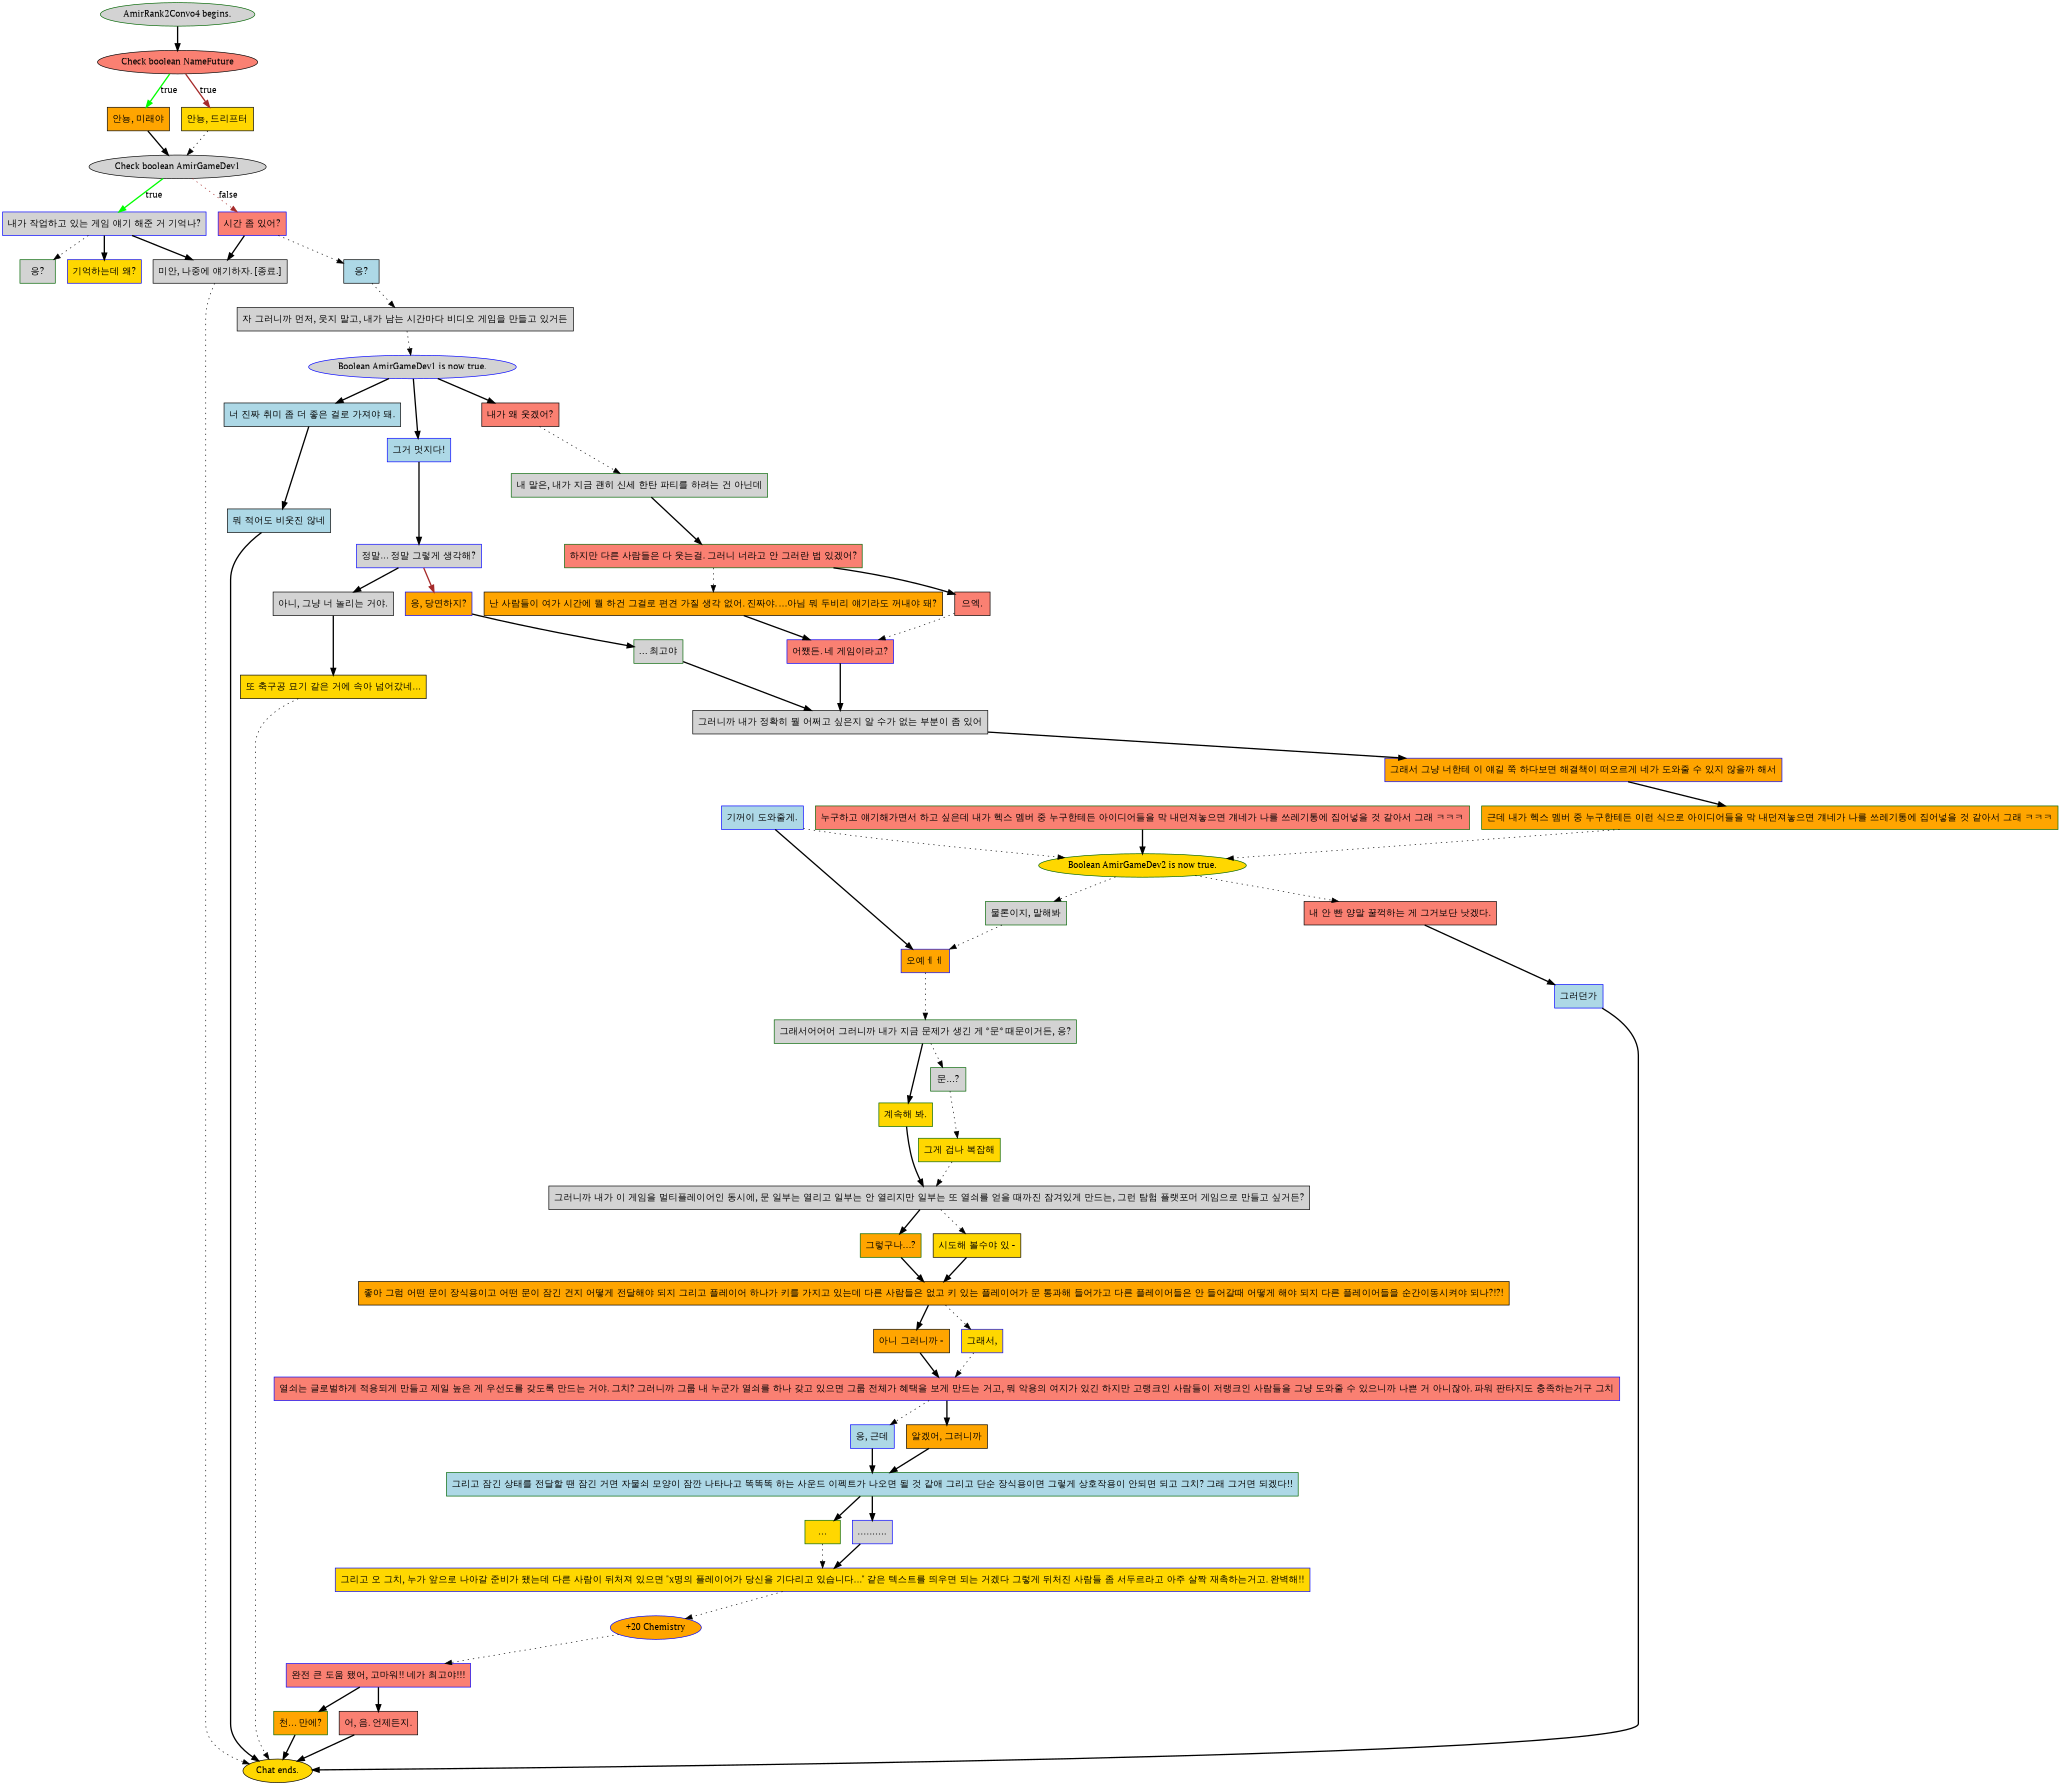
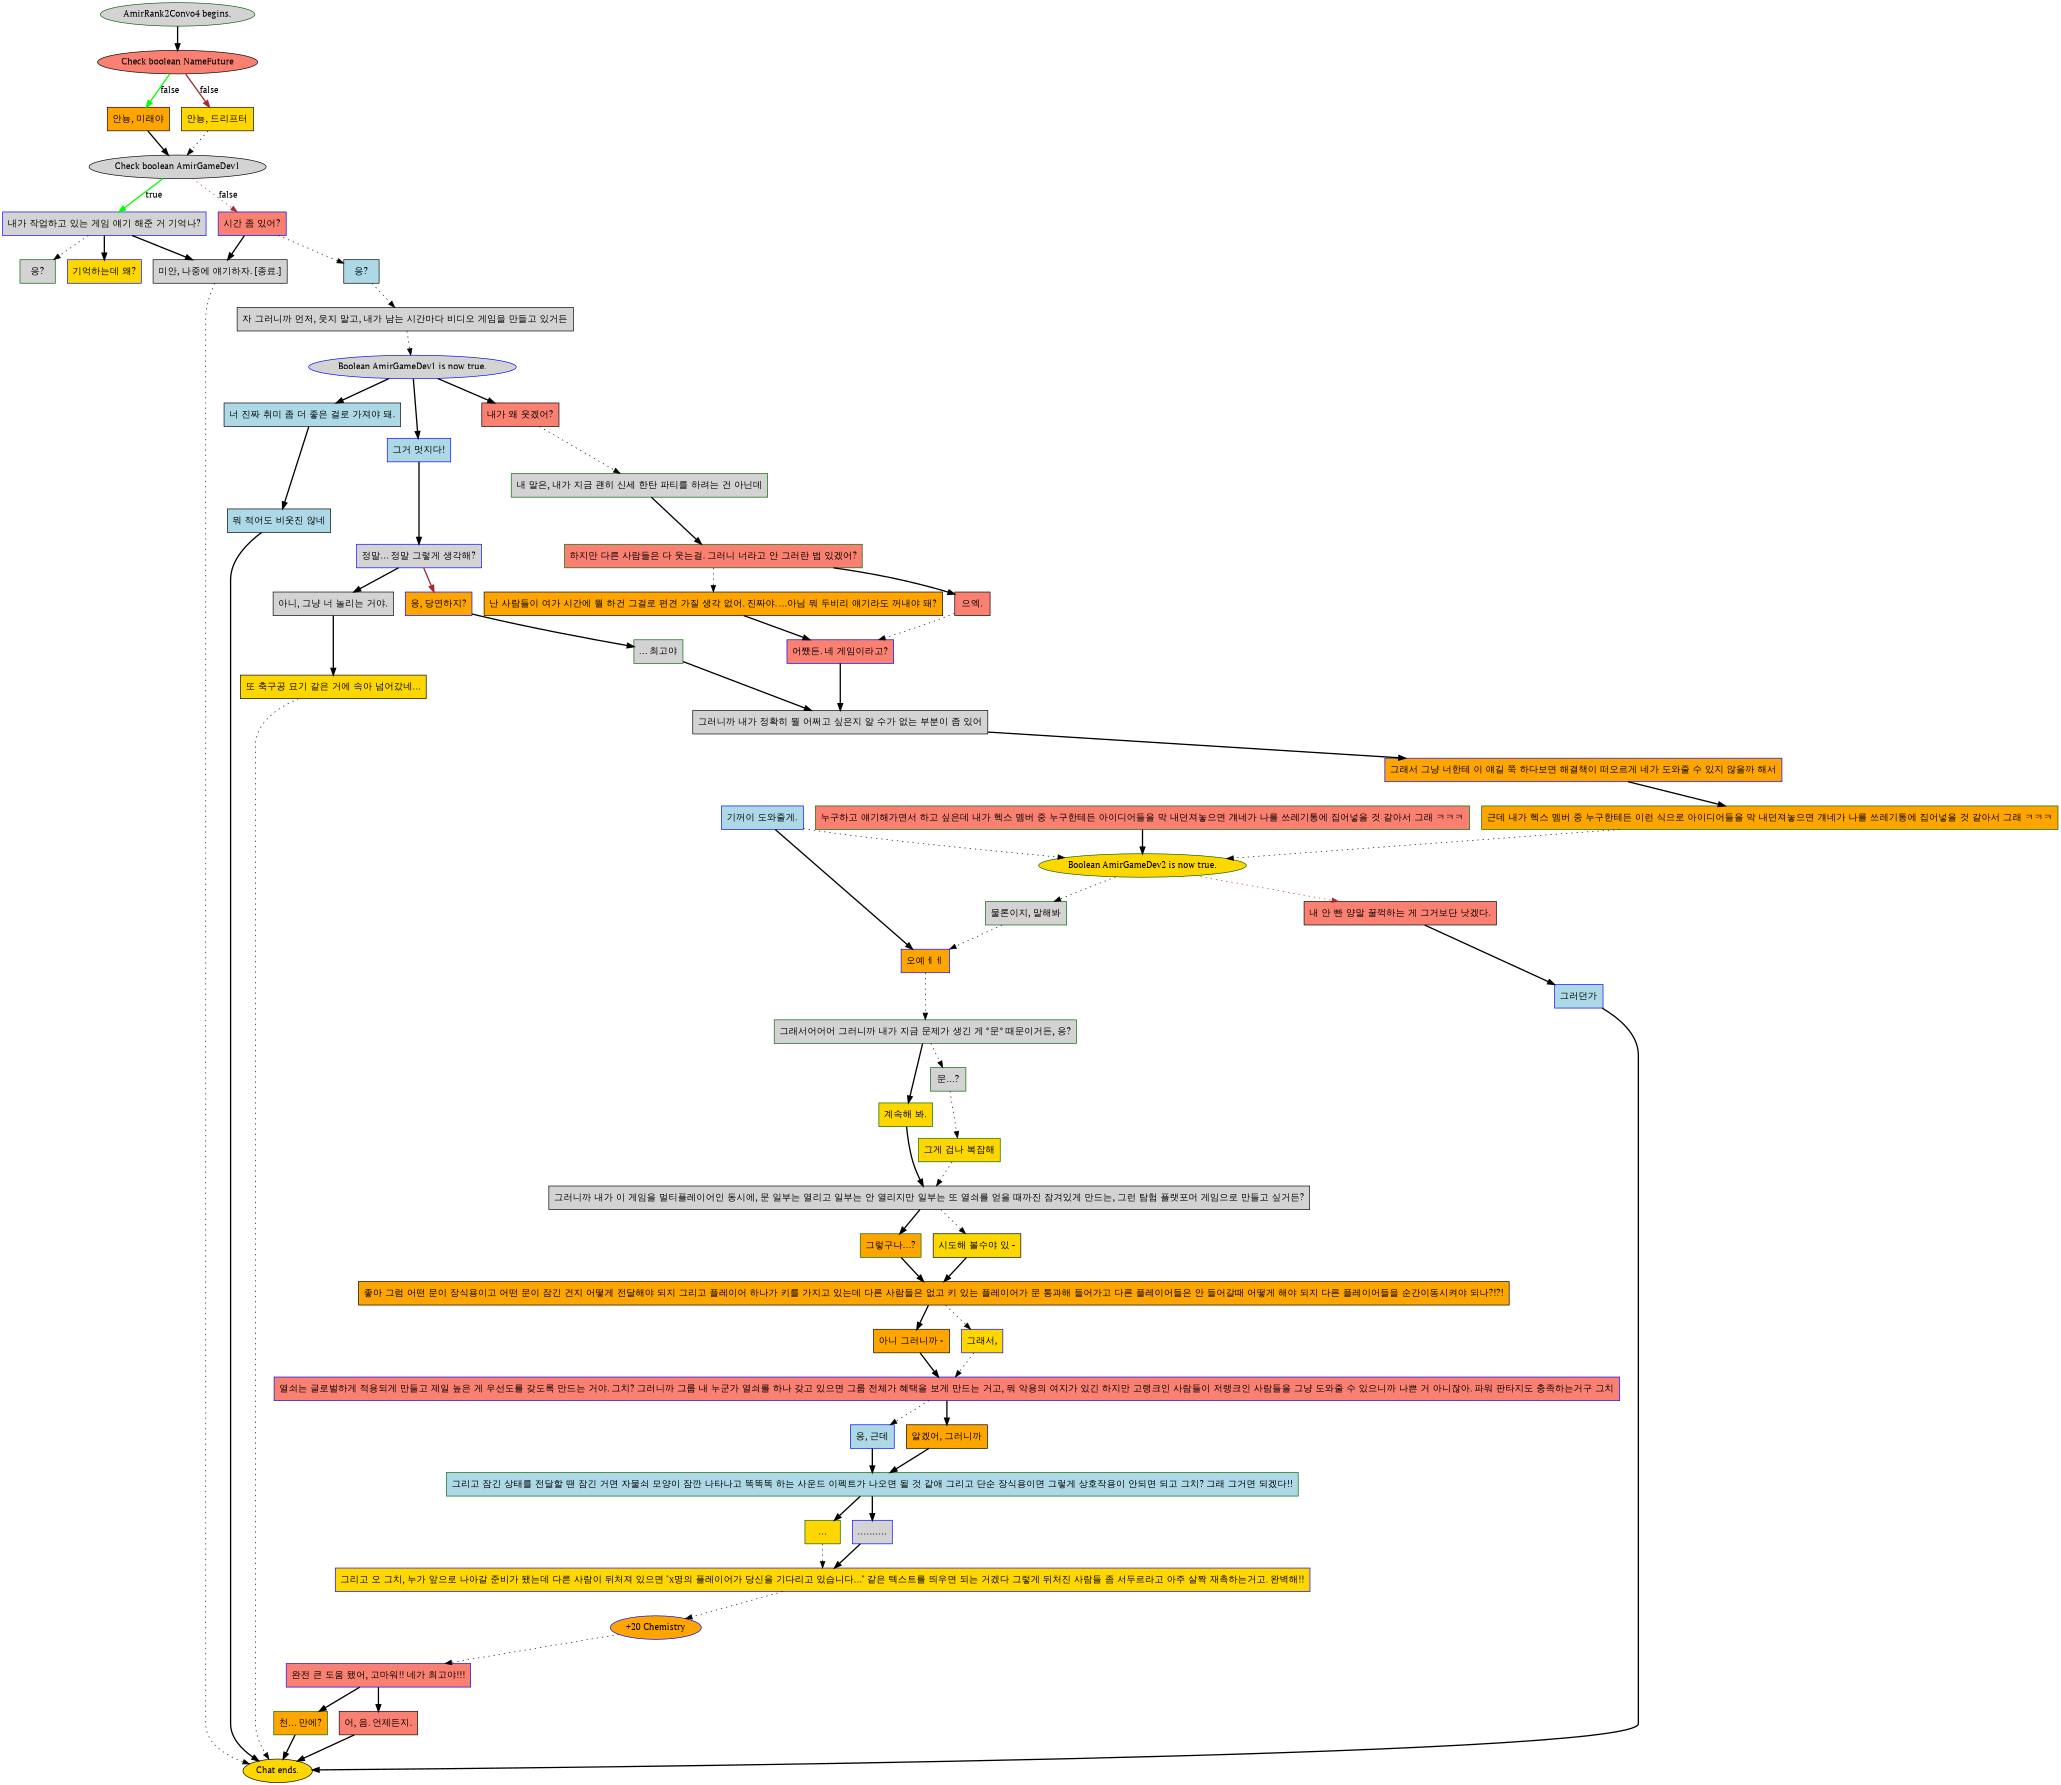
(169, 91) -> (170, 91)
(208, 91) -> (209, 91)
(1264, 888) -> (1264, 888)
